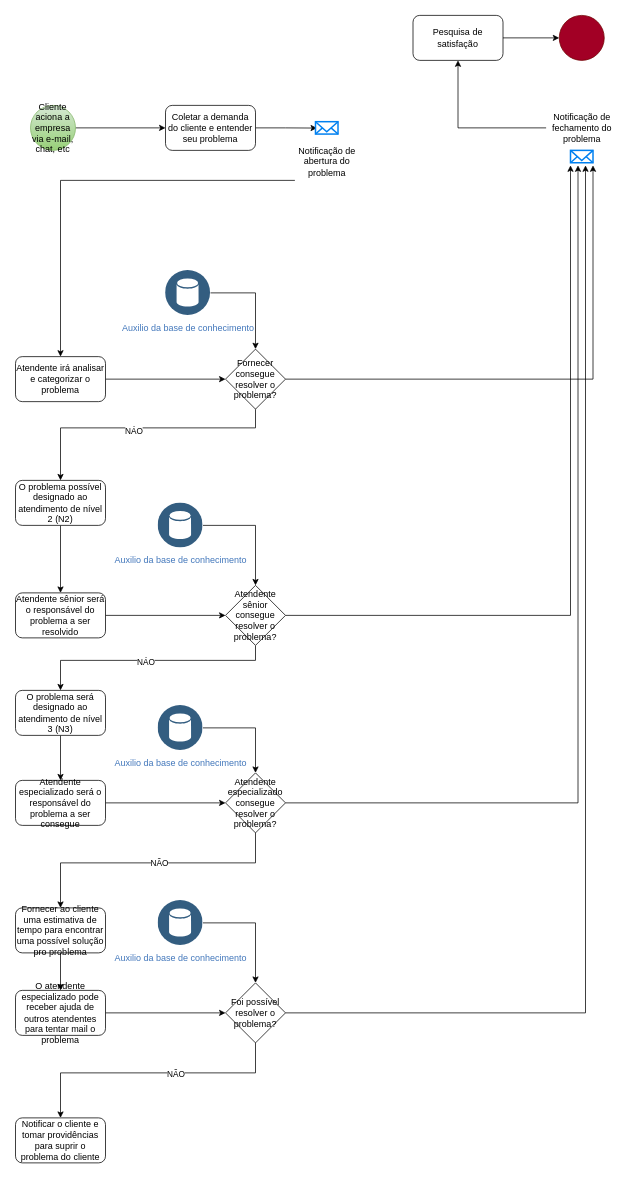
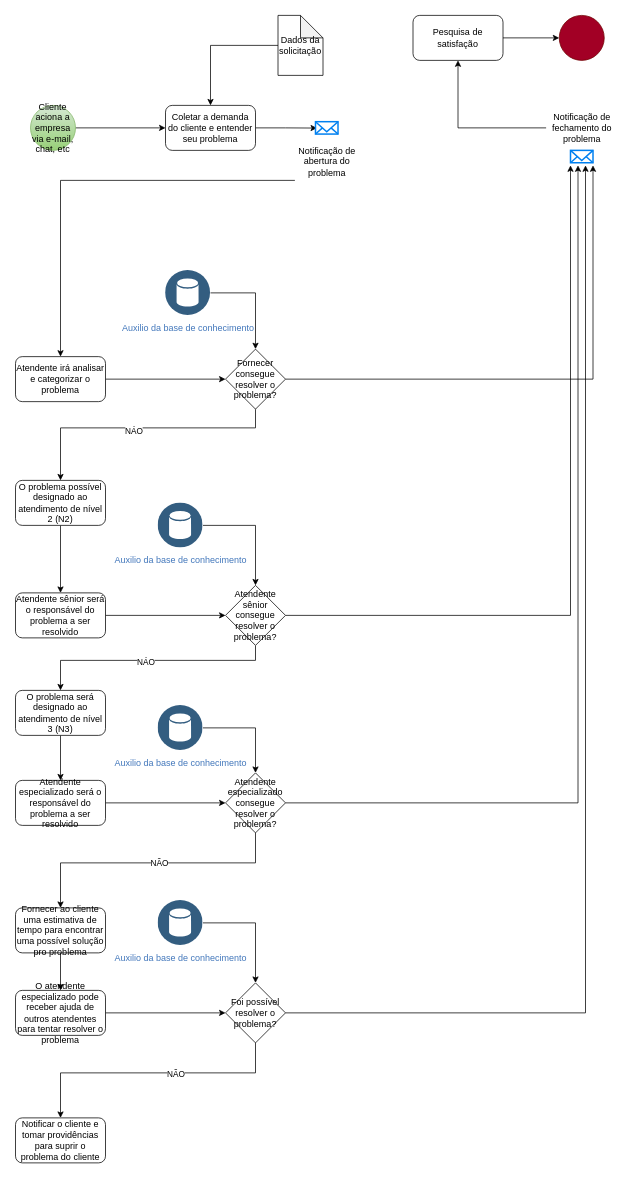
none -> (216, 45)
none -> (300, 45)
(60, 803) -> (60, 803)
(60, 1013) -> (60, 1013)
